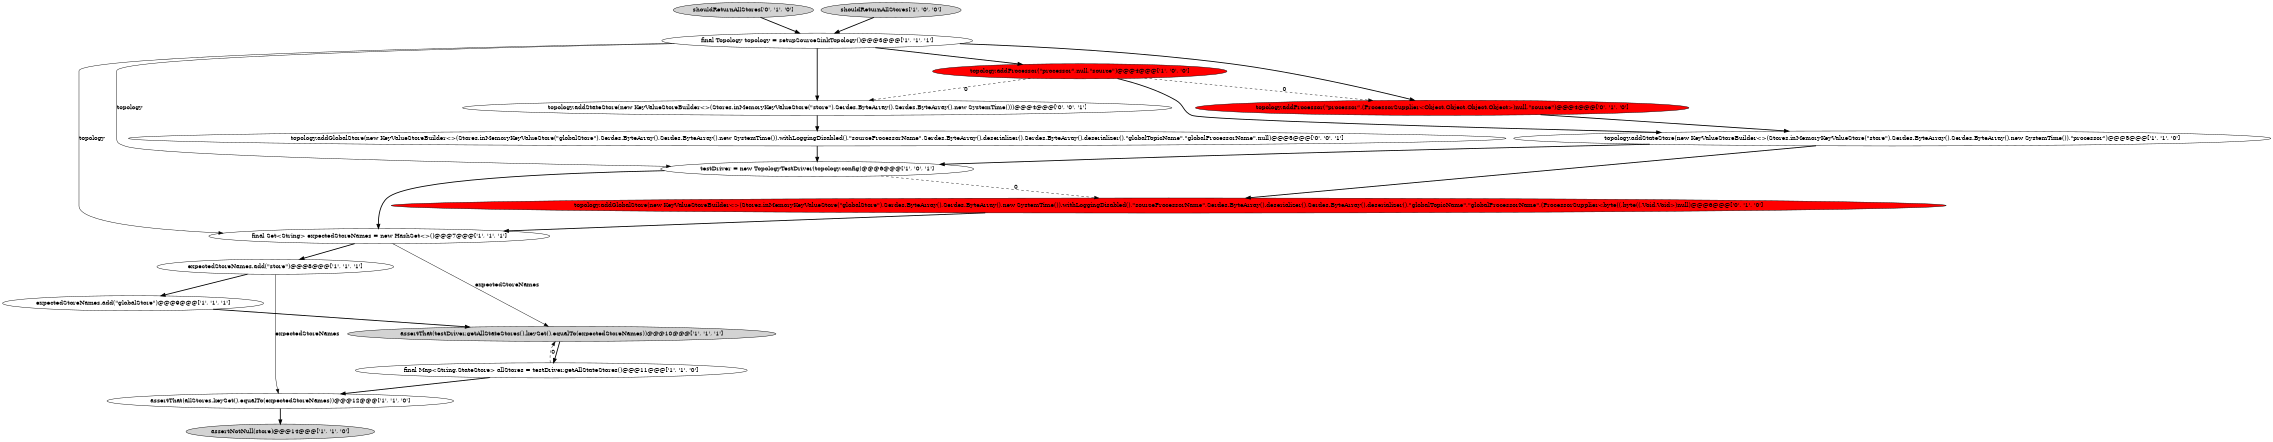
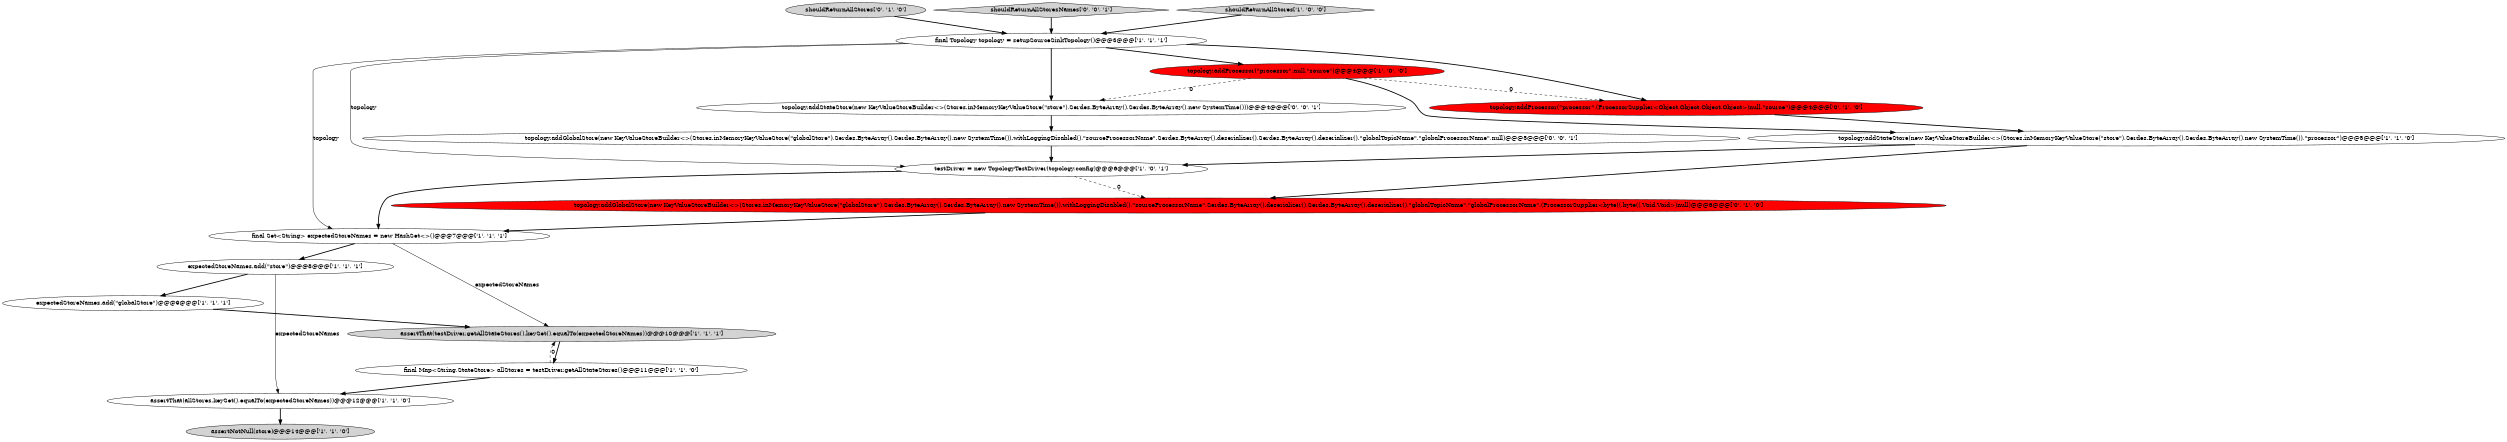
(891, 10) -> (1276, 10)
none -> (1051, 10)
